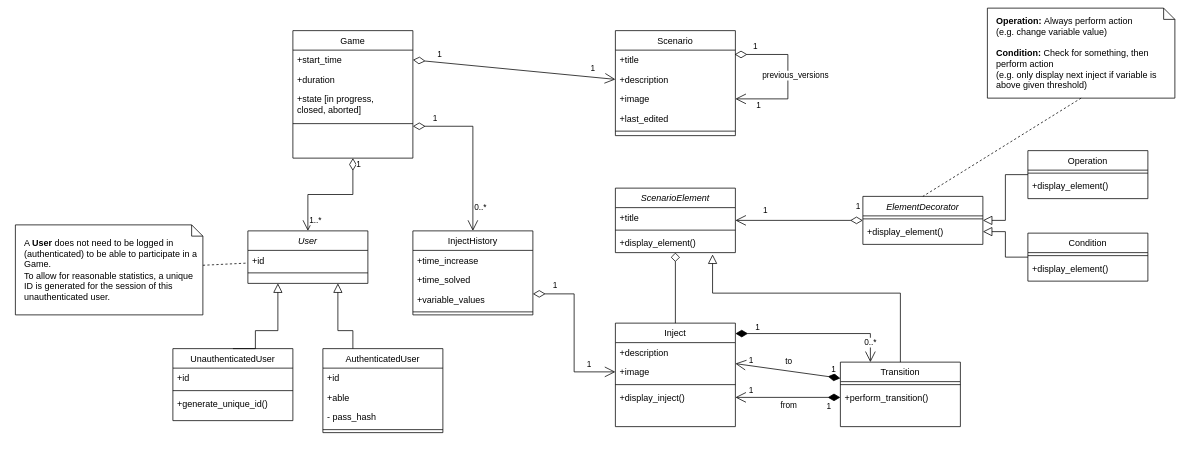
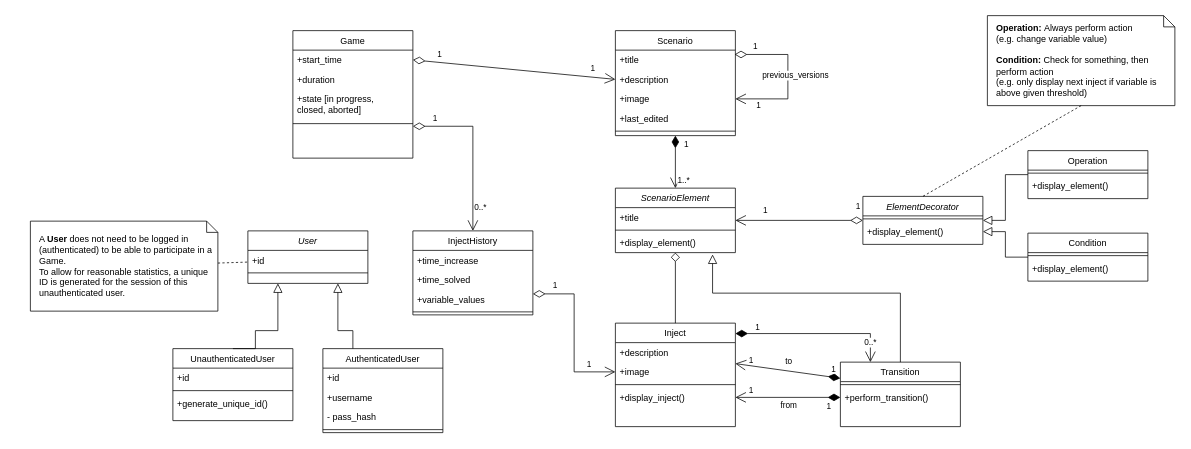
(1081, 53) -> (1081, 60)
none -> (675, 167)
(326, 194) -> none
(109, 270) -> (124, 266)
(338, 398) -> (350, 398)
